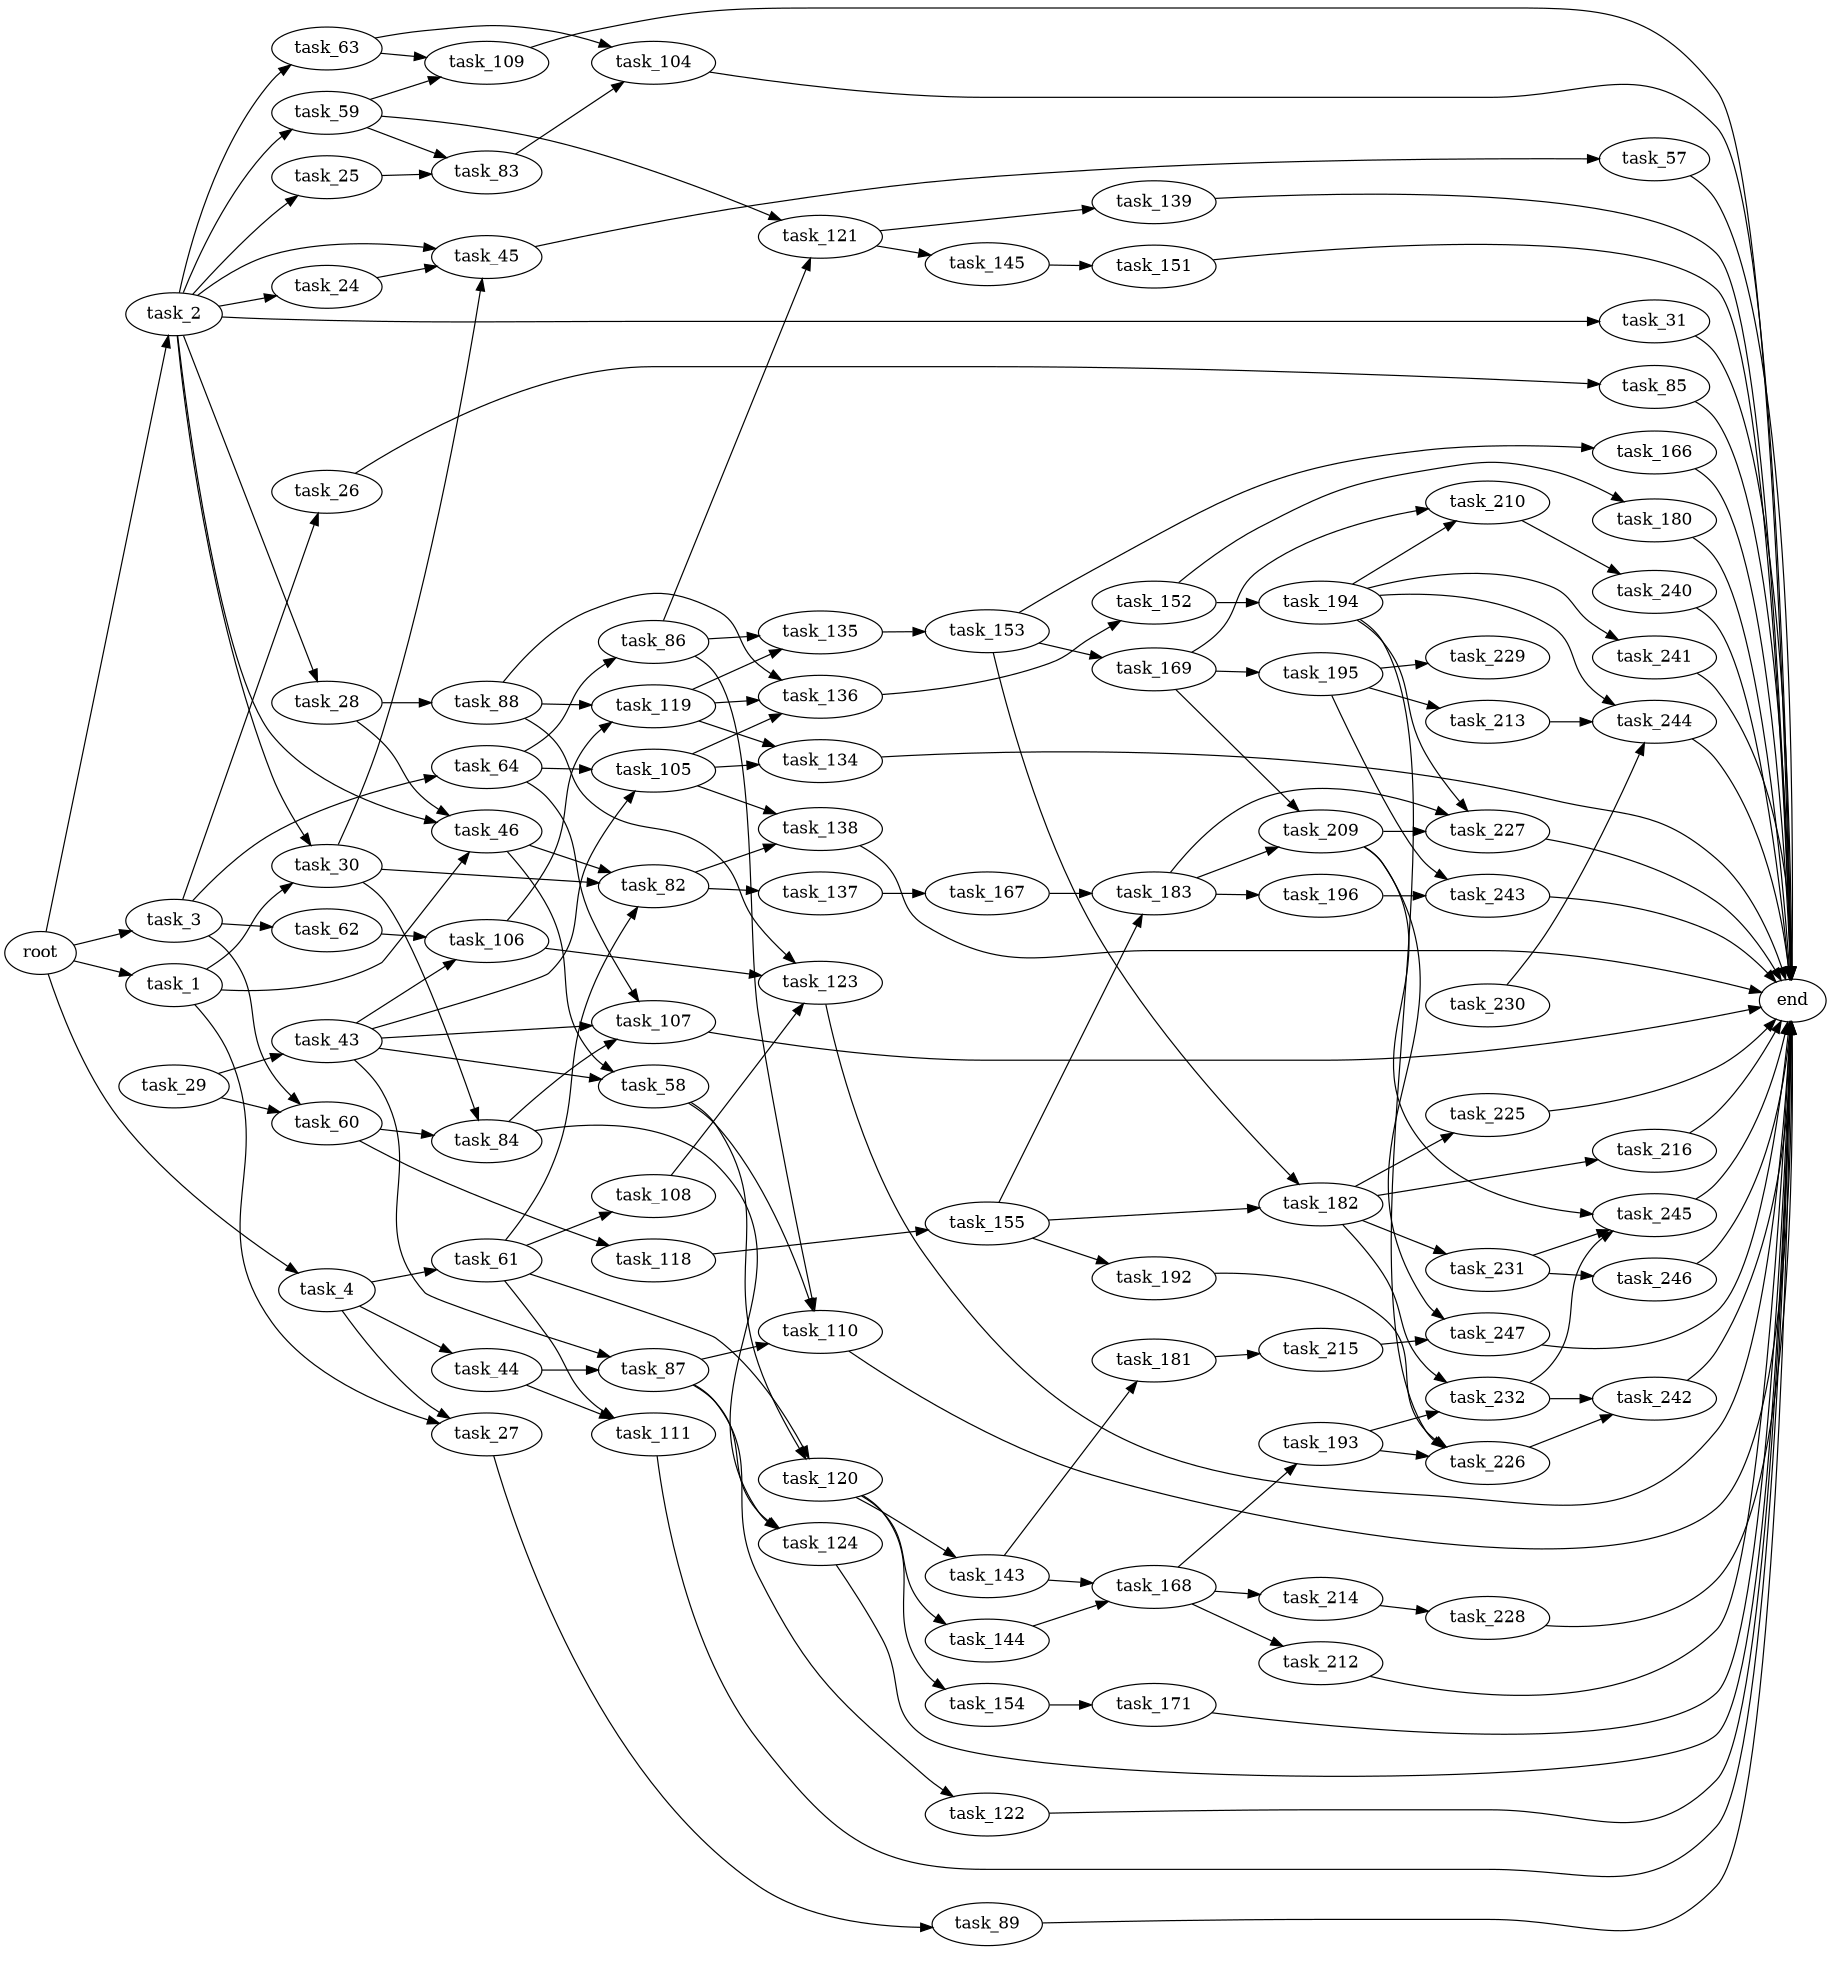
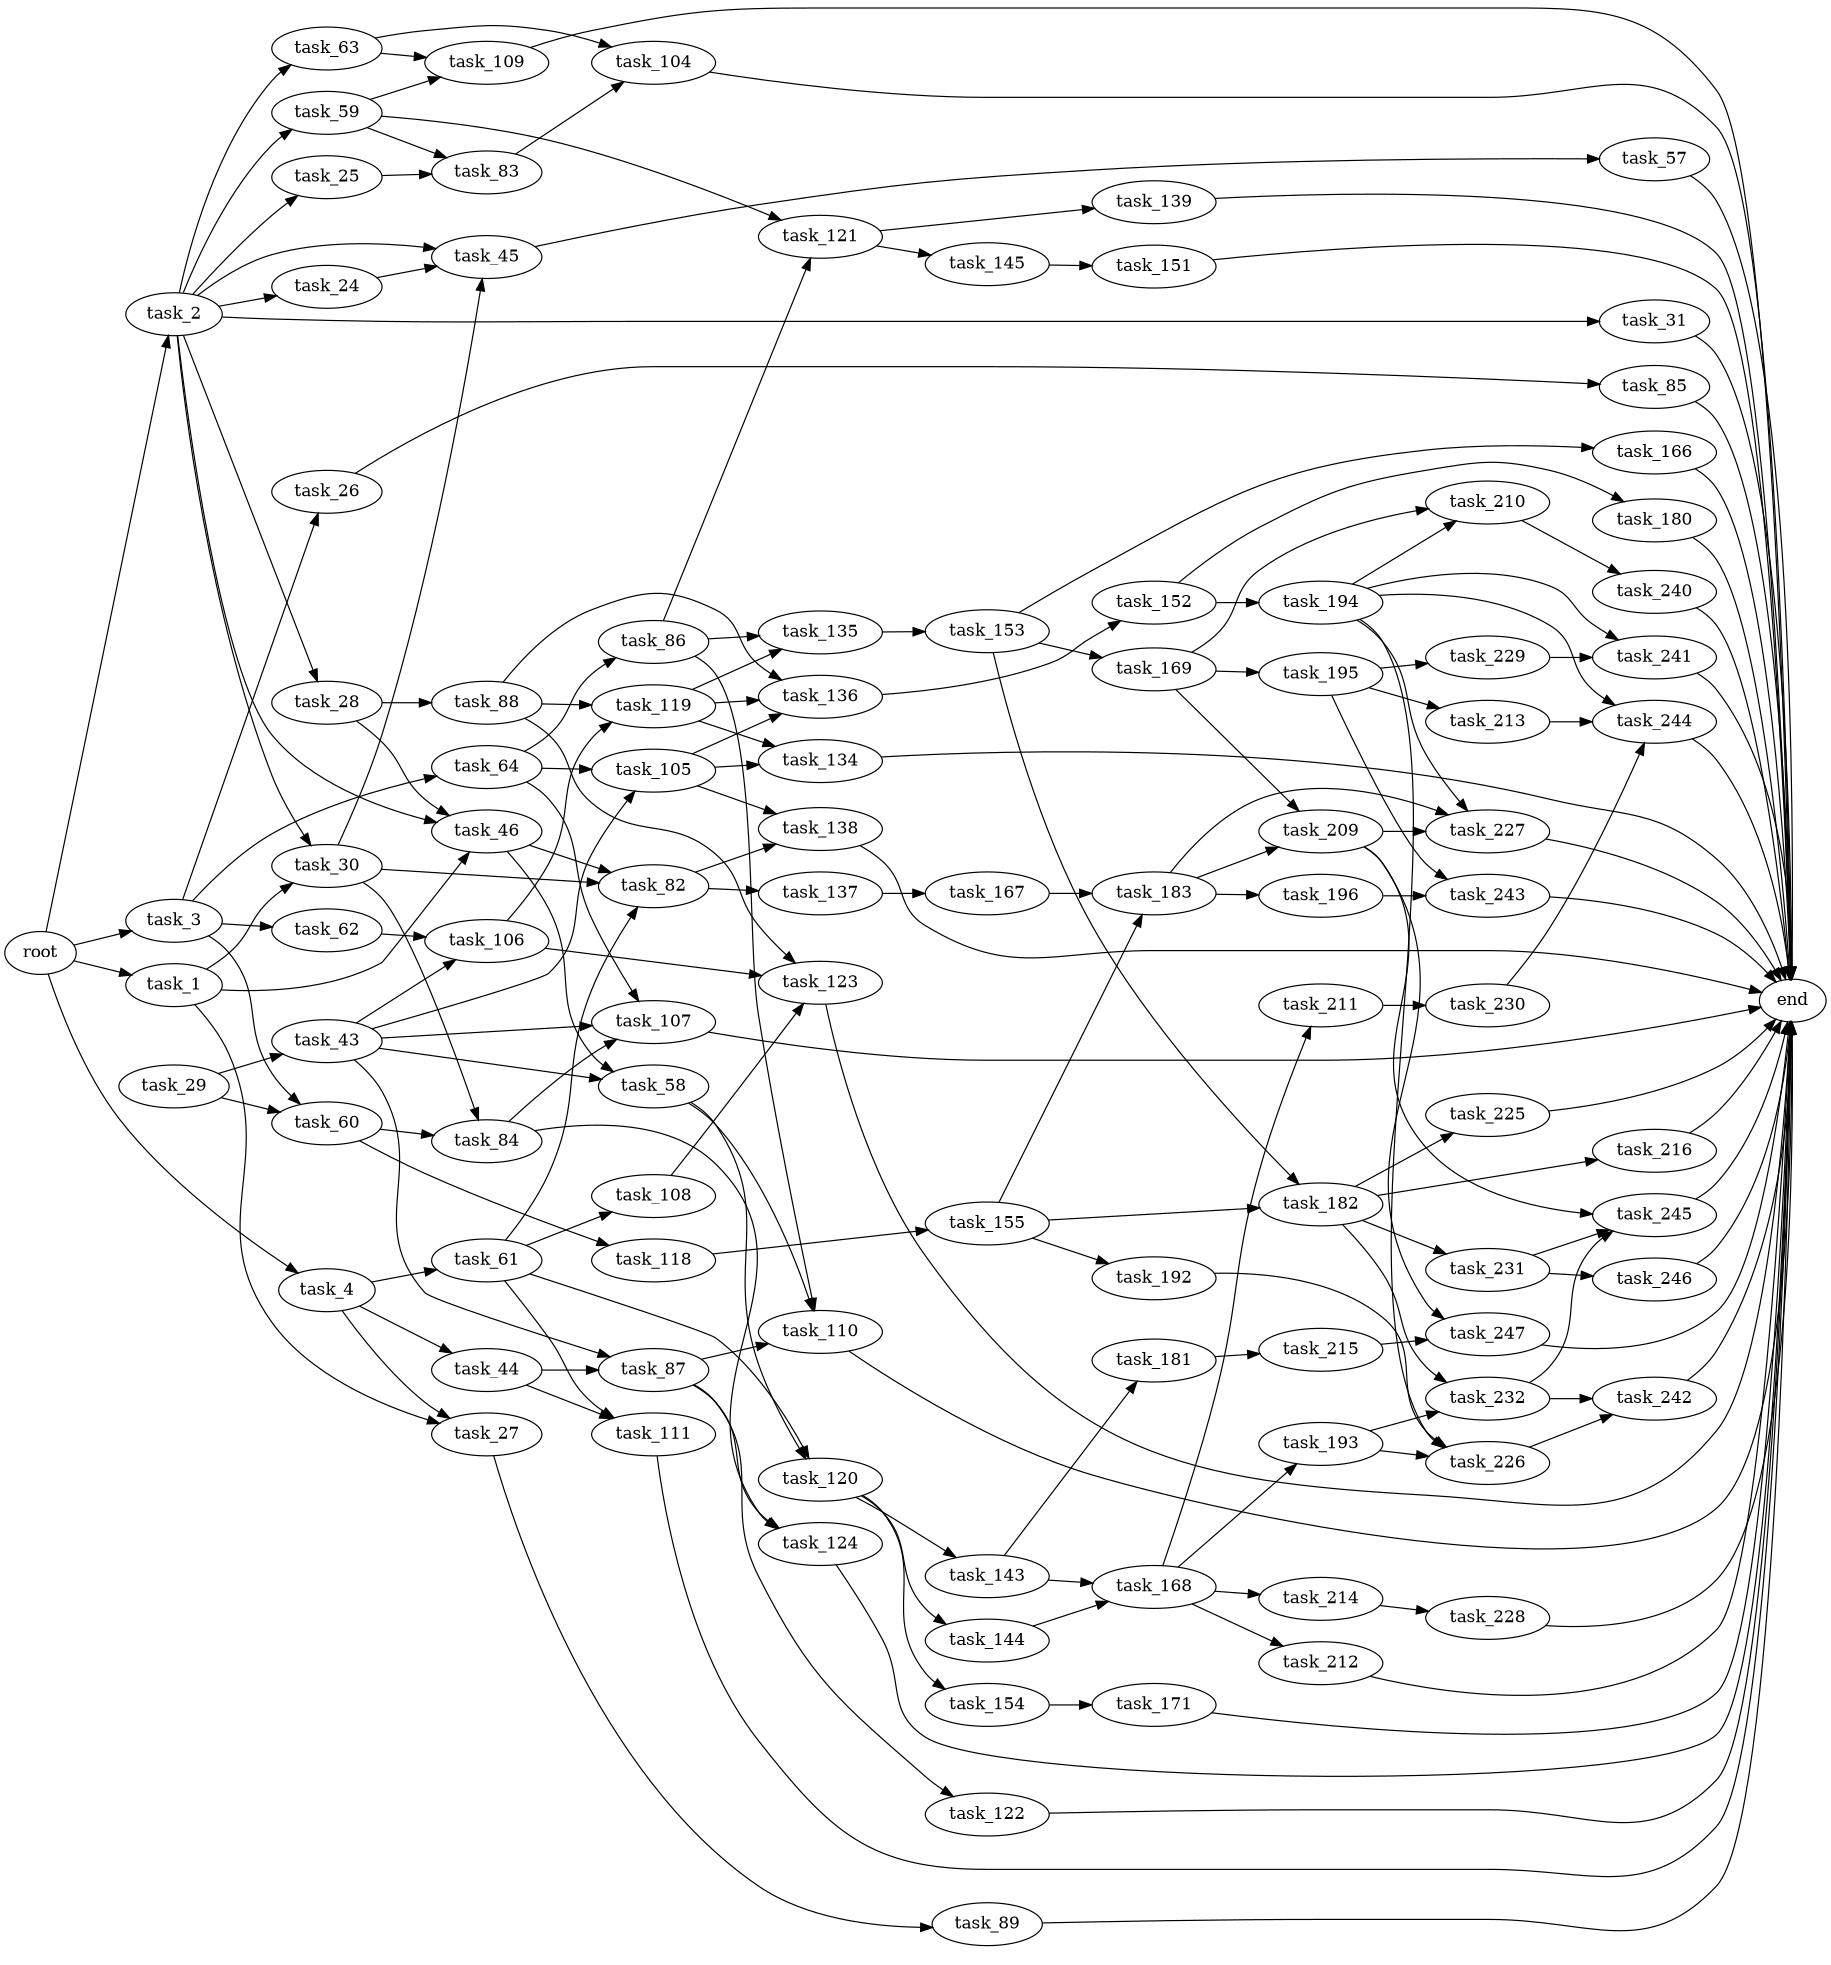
none -> (1565, 657)
none -> (1321, 1005)
